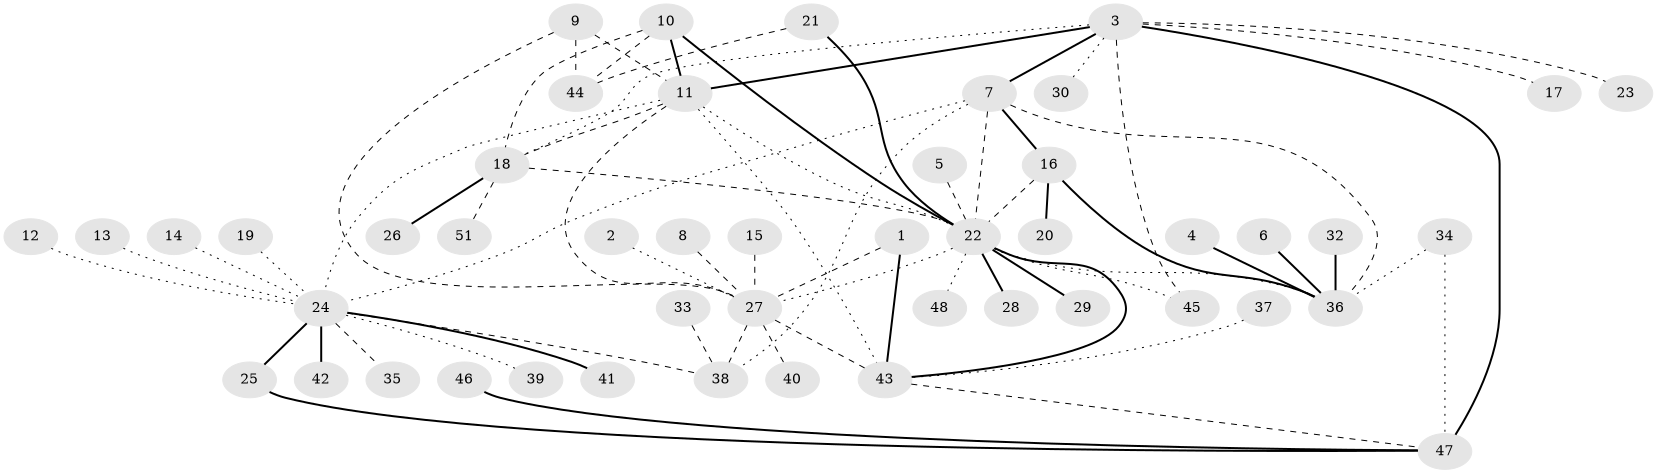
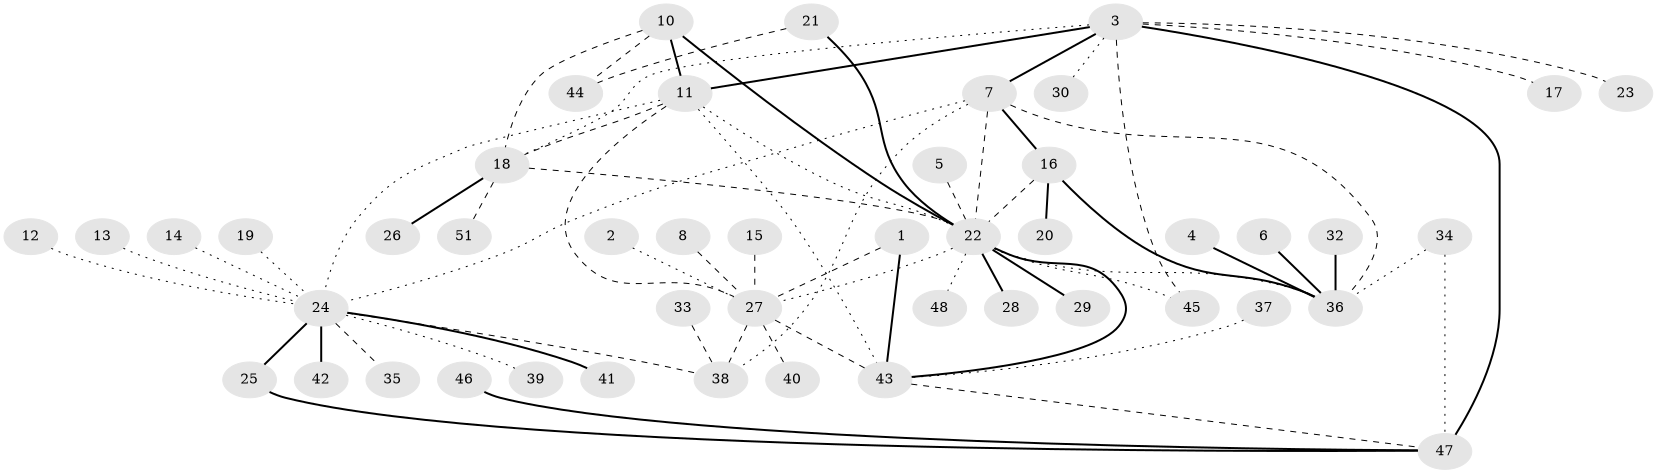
(576, 22) -> none
